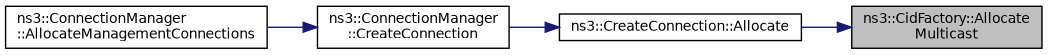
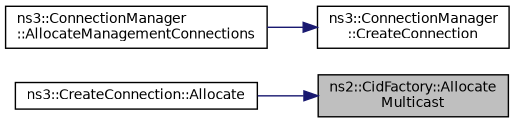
(527, 27) -> none
(947, 27) -> (413, 96)
